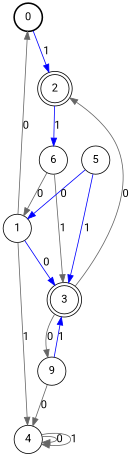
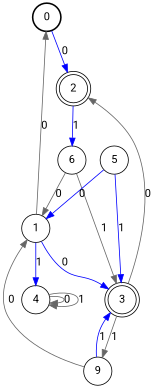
(46, 51) -> (65, 51)
(23, 330) -> (36, 260)
(50, 337) -> (114, 337)
(41, 402) -> (13, 324)
